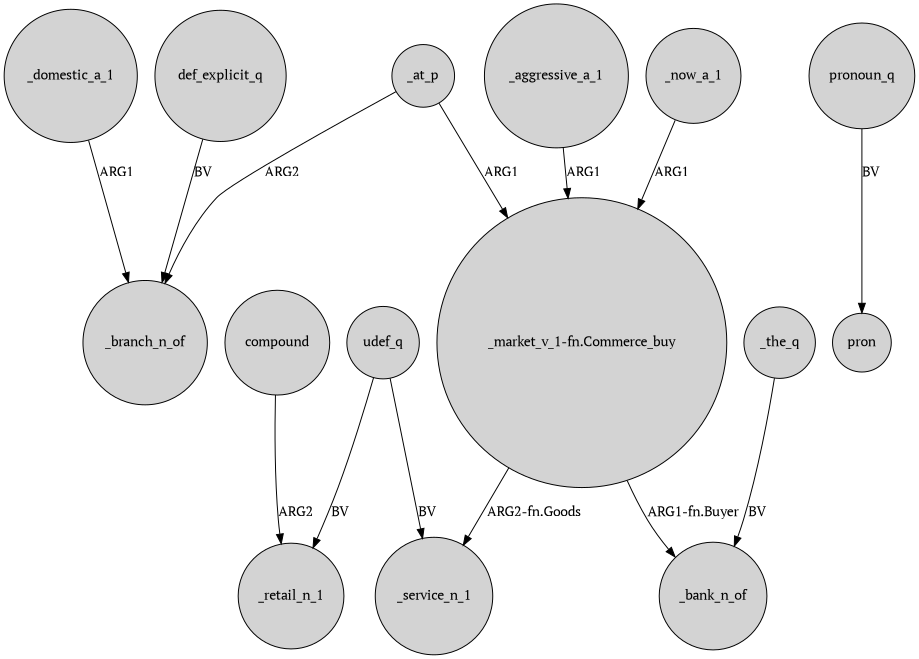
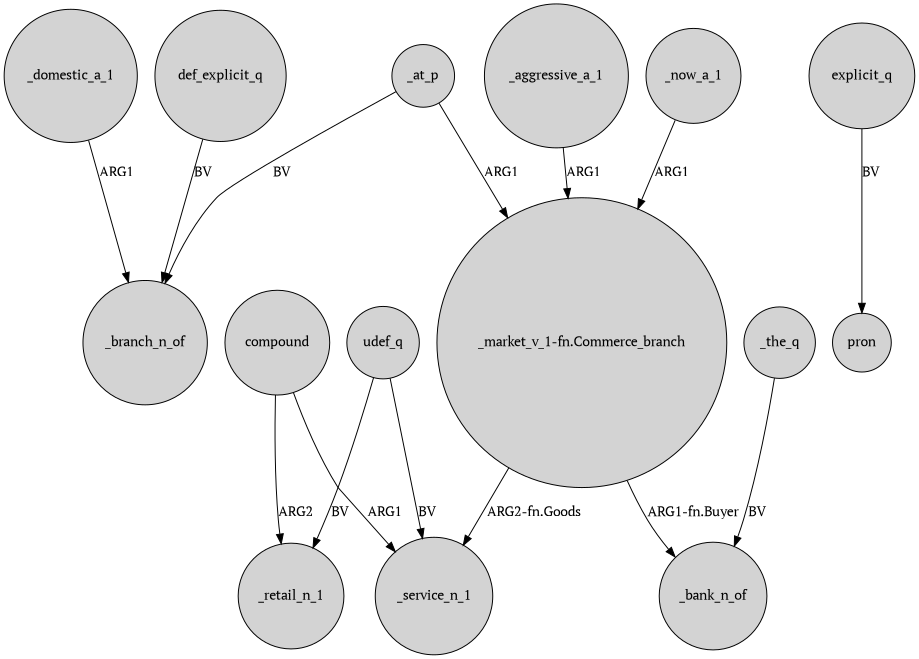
(862, 76) -> (862, 76)
(282, 173) -> (282, 173)
(582, 343) -> (582, 343)
none -> (331, 475)
